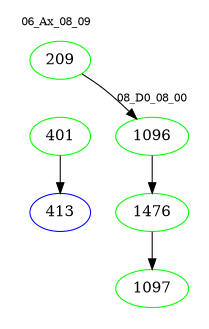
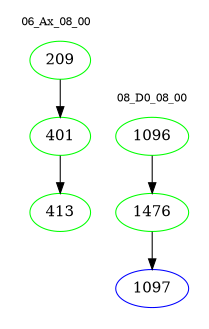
(56, 23) -> (56, 23)
(115, 98) -> (60, 93)
(60, 212) -> (60, 212)
(152, 289) -> (152, 289)
